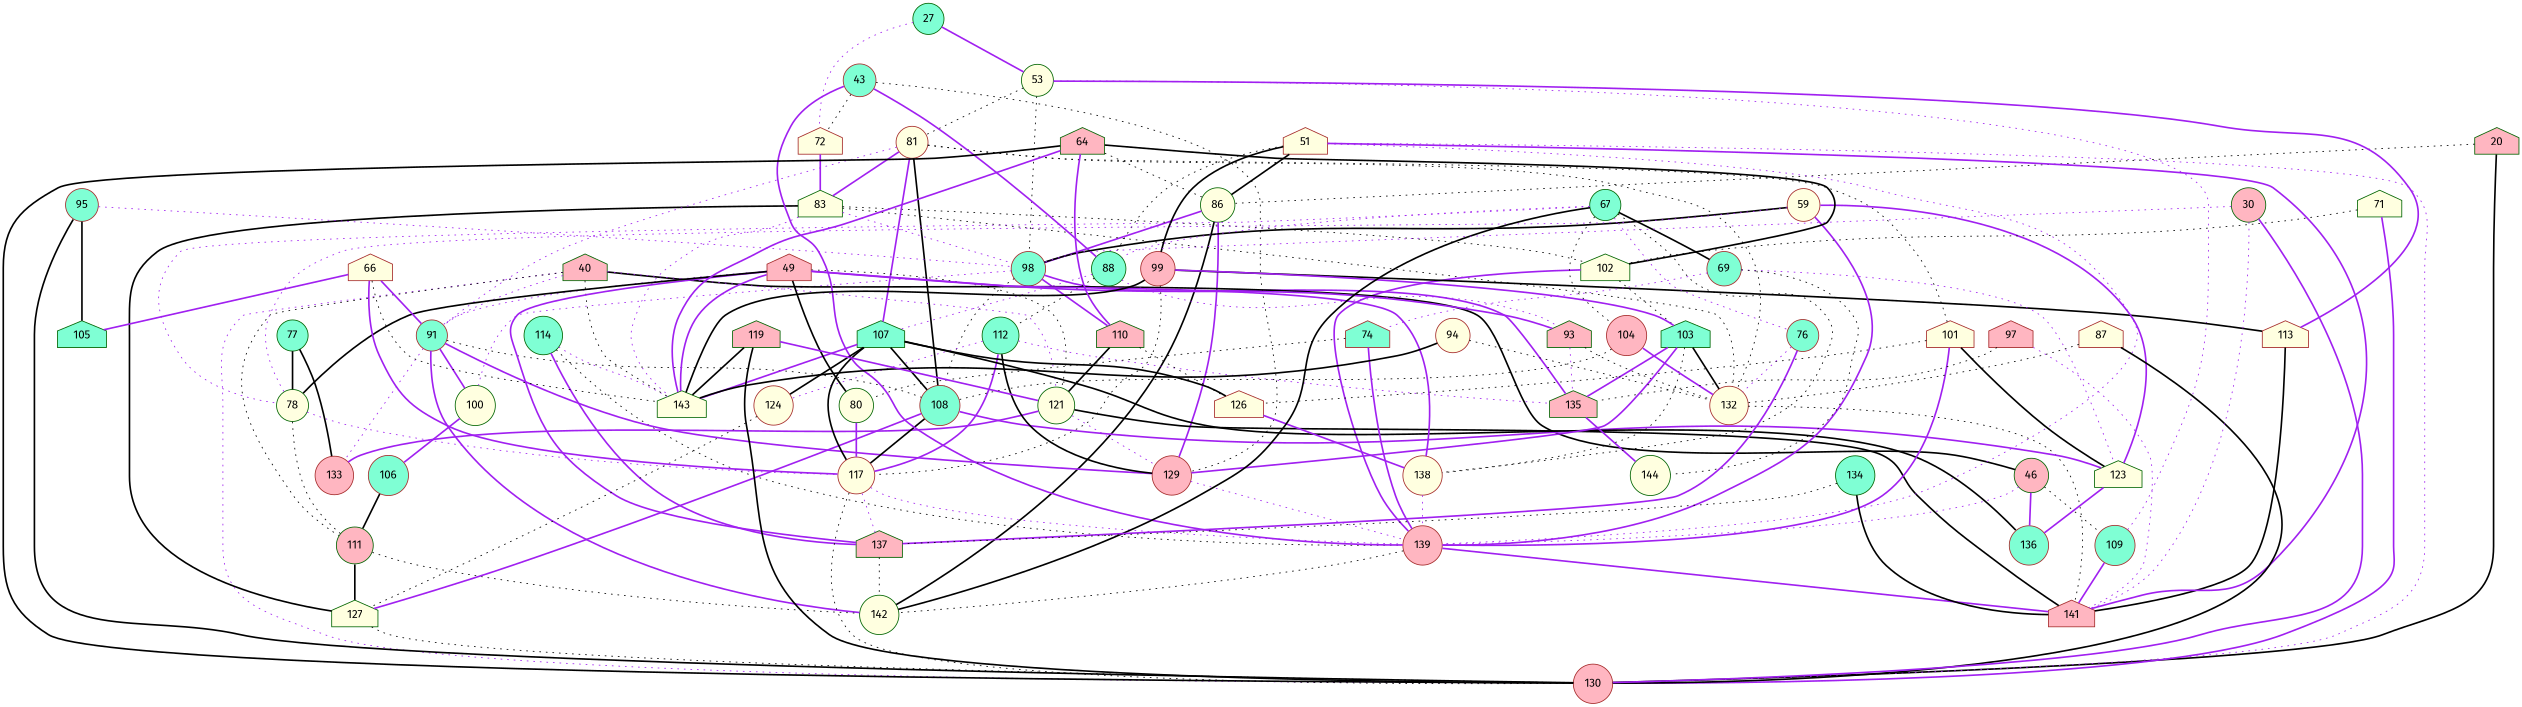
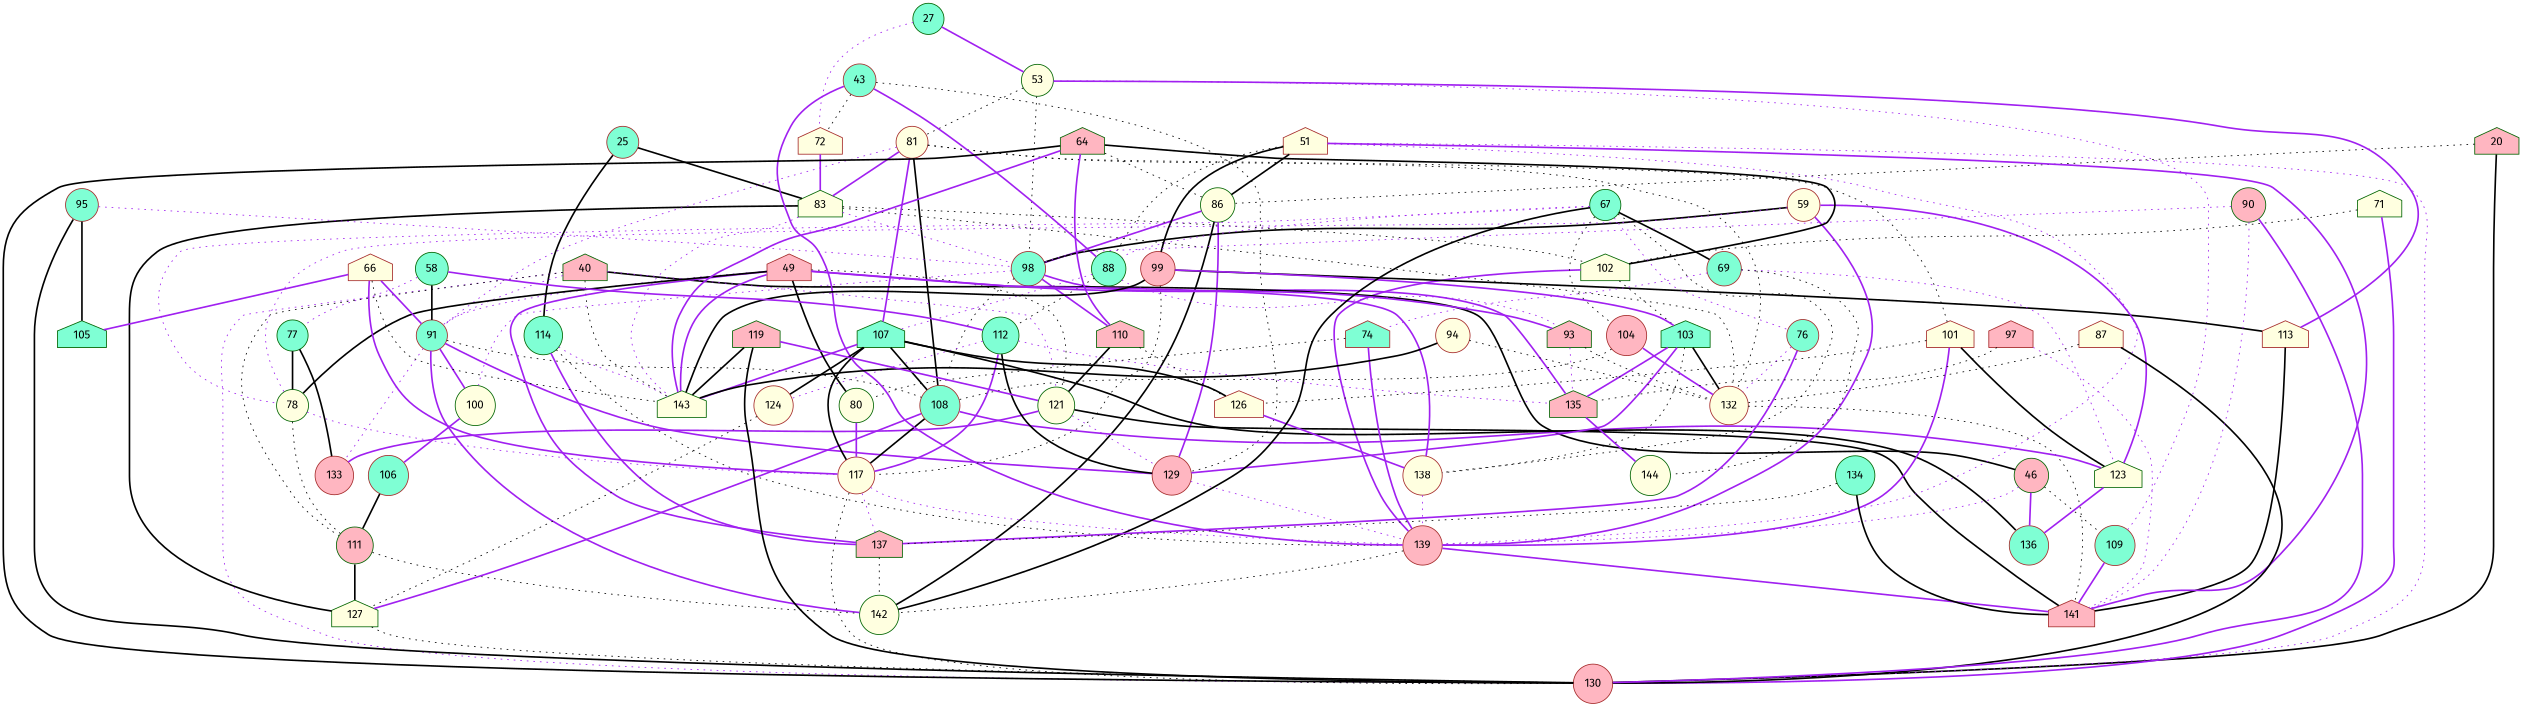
none -> (623, 142)
(2249, 205) -> (2249, 205)
none -> (432, 269)
